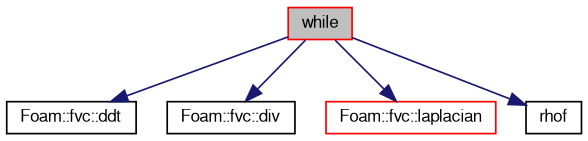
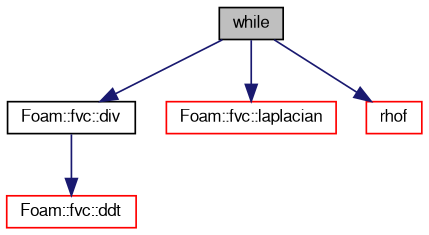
(320, 24) -> (251, 24)
(207, 66) -> (71, 156)
(71, 118) -> (71, 212)
(554, 118) -> (394, 118)
